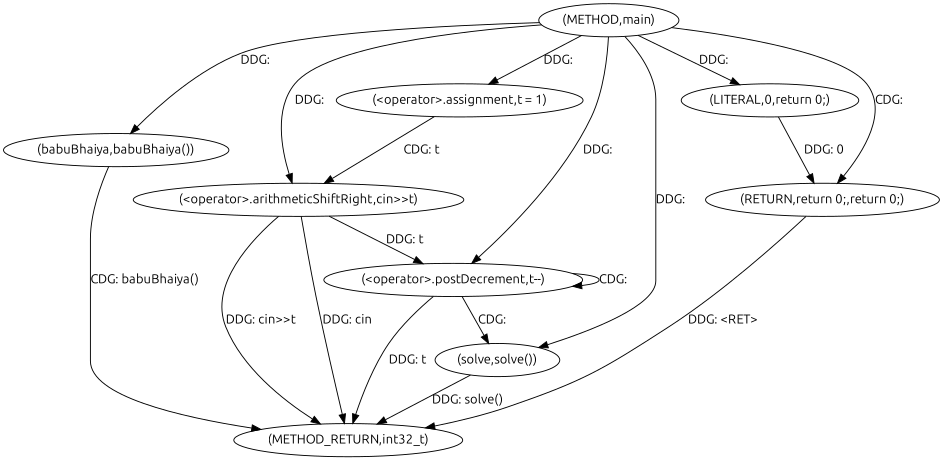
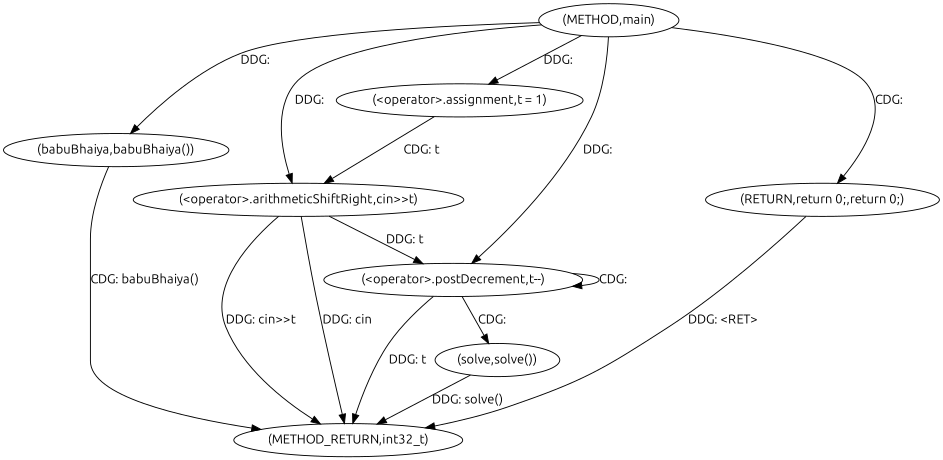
(770, 100) -> none
(656, 219) -> none
